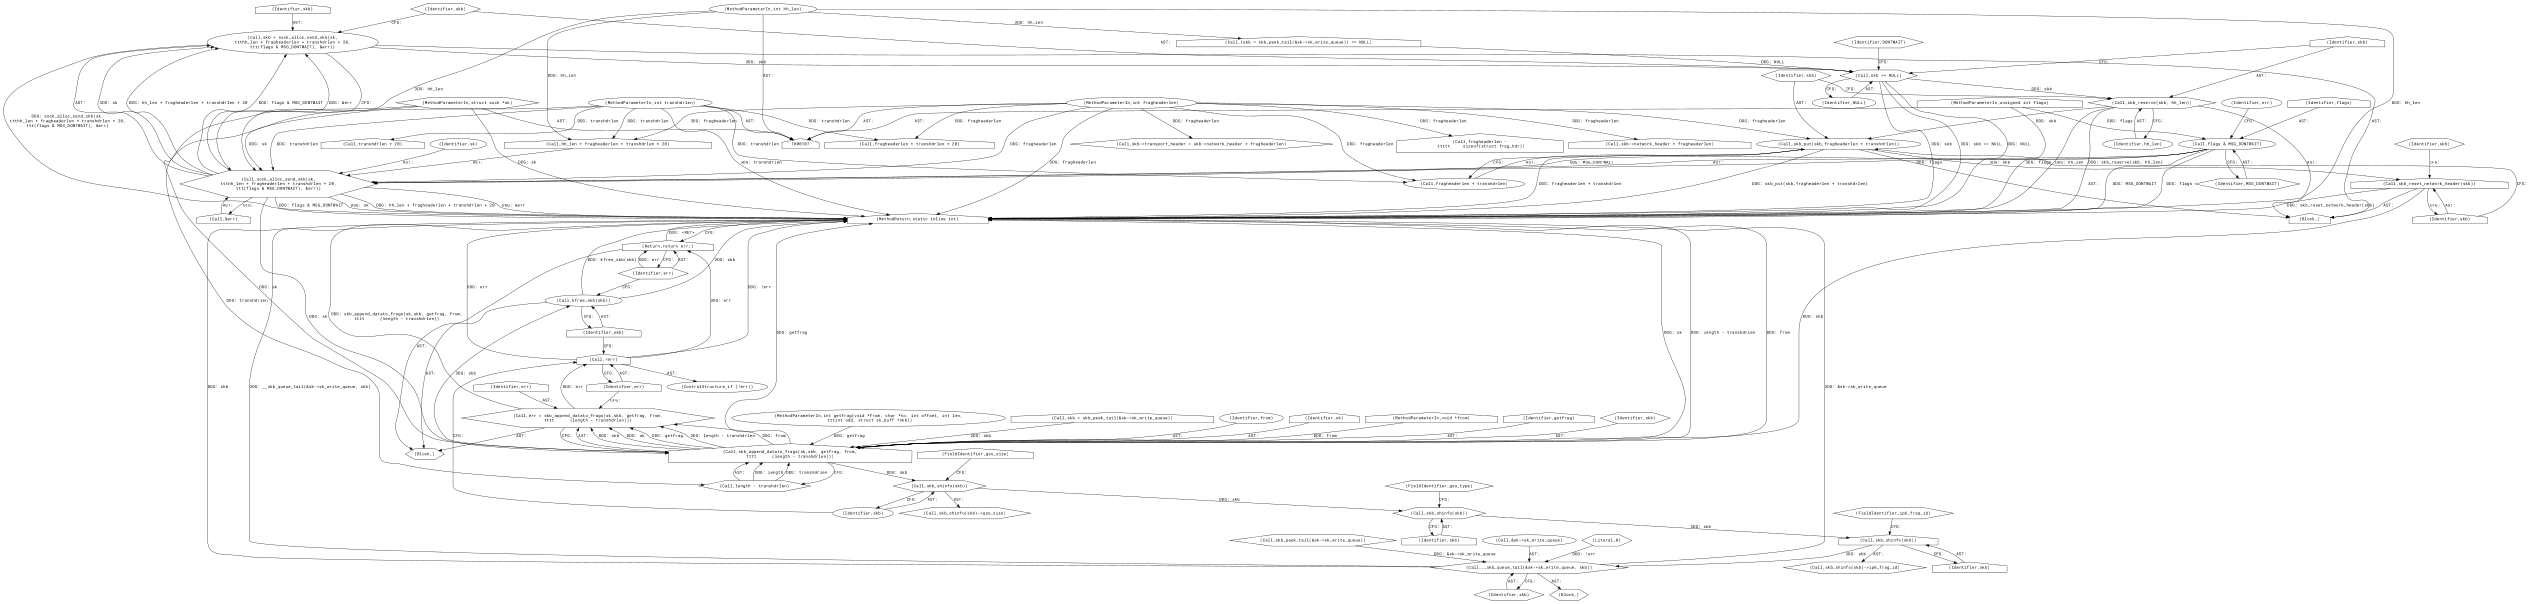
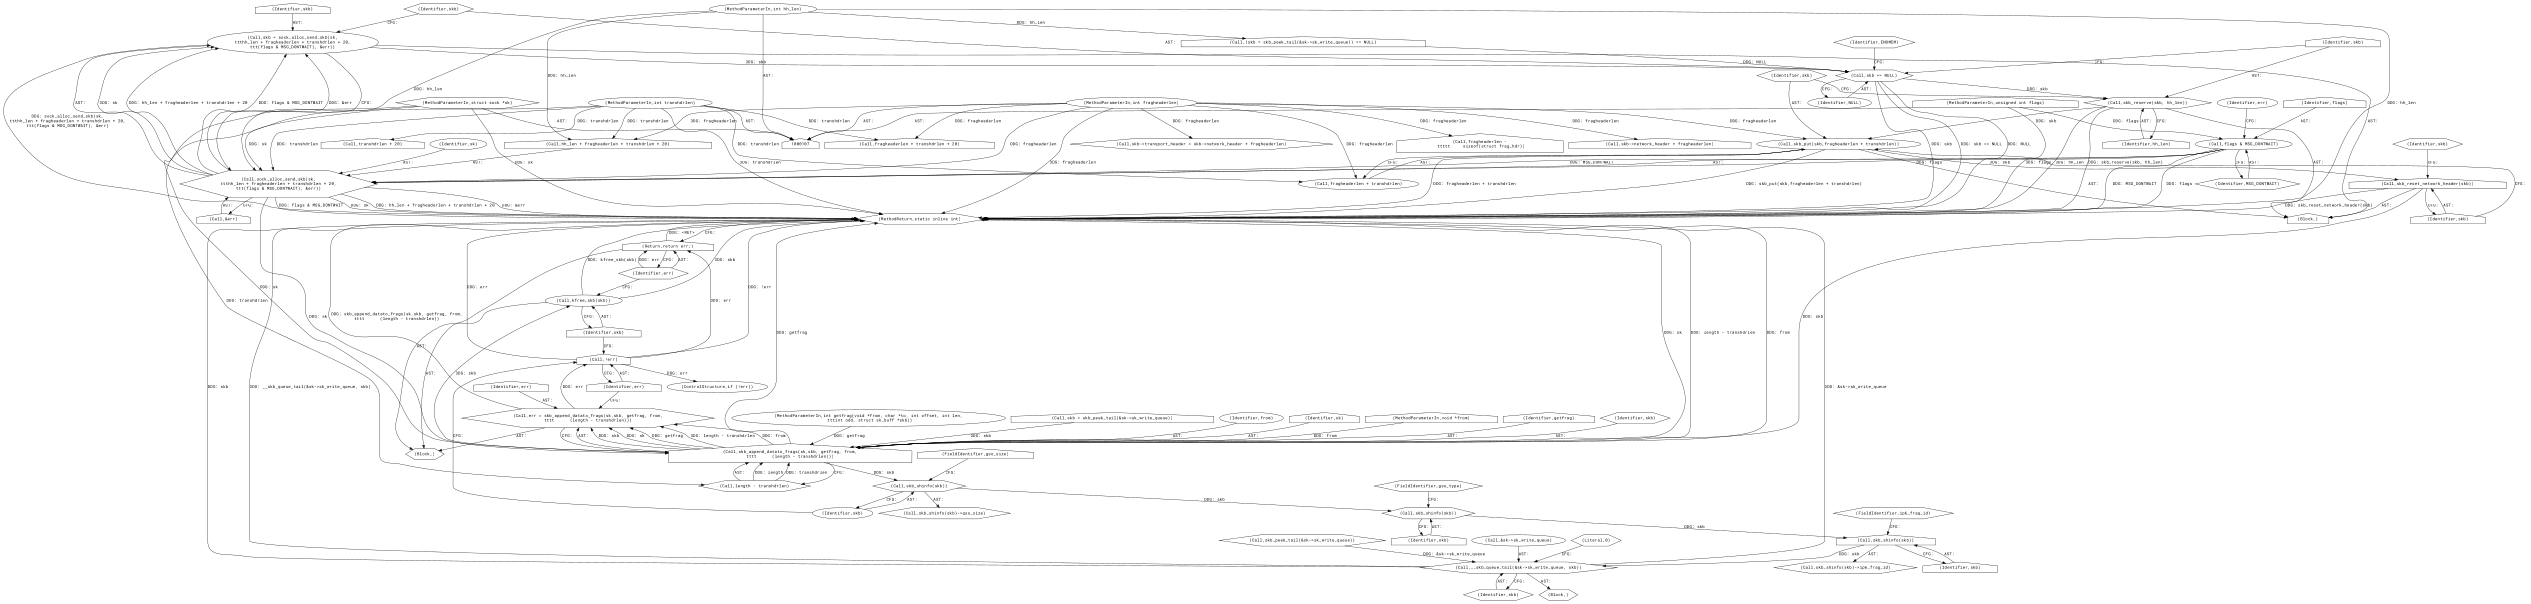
(1879, 42) -> (1874, 42)
(2138, 144) -> (2146, 144)
(918, 219) -> (920, 219)
(674, 373) -> (678, 373)
(1584, 554) -> (1568, 554)
